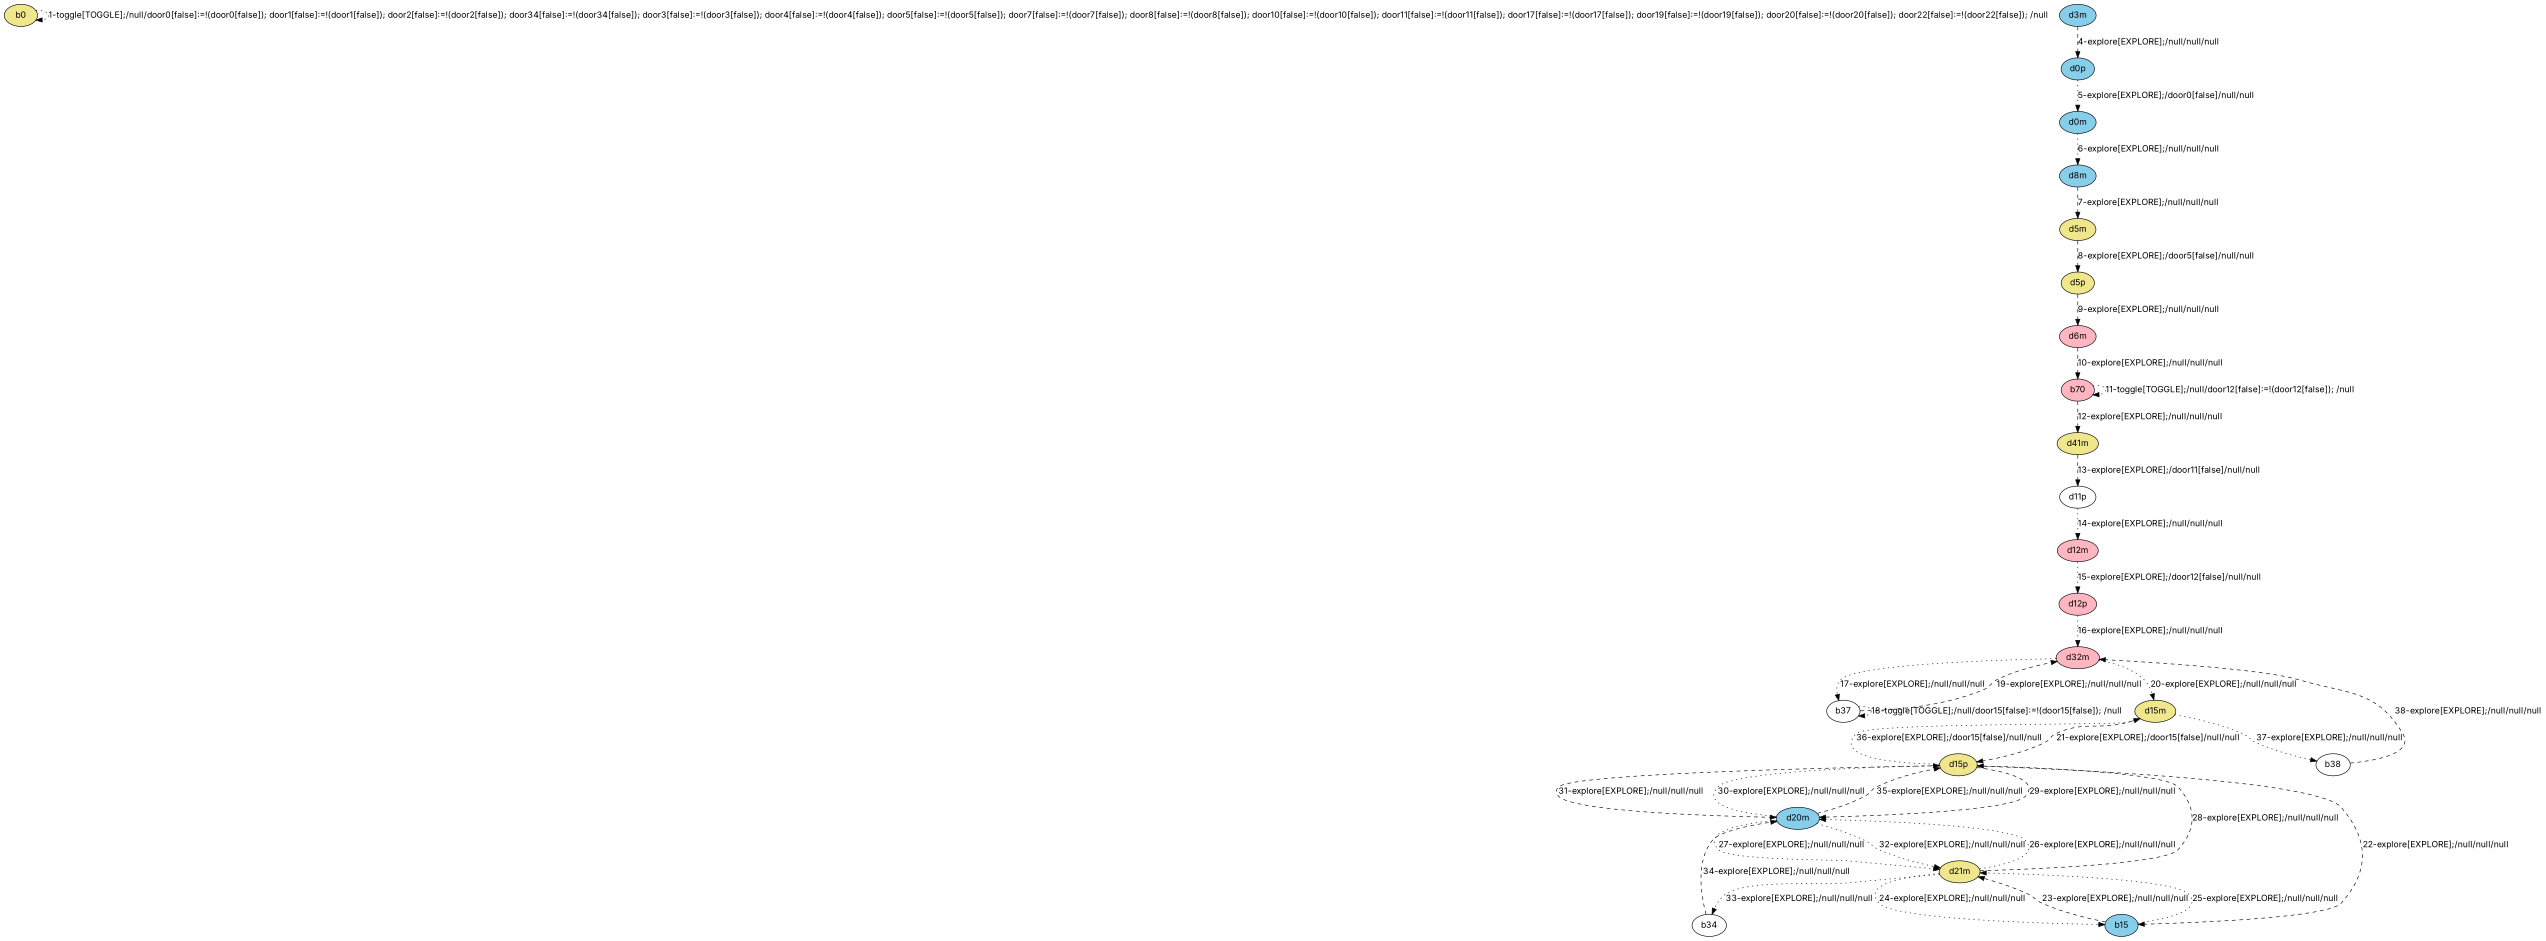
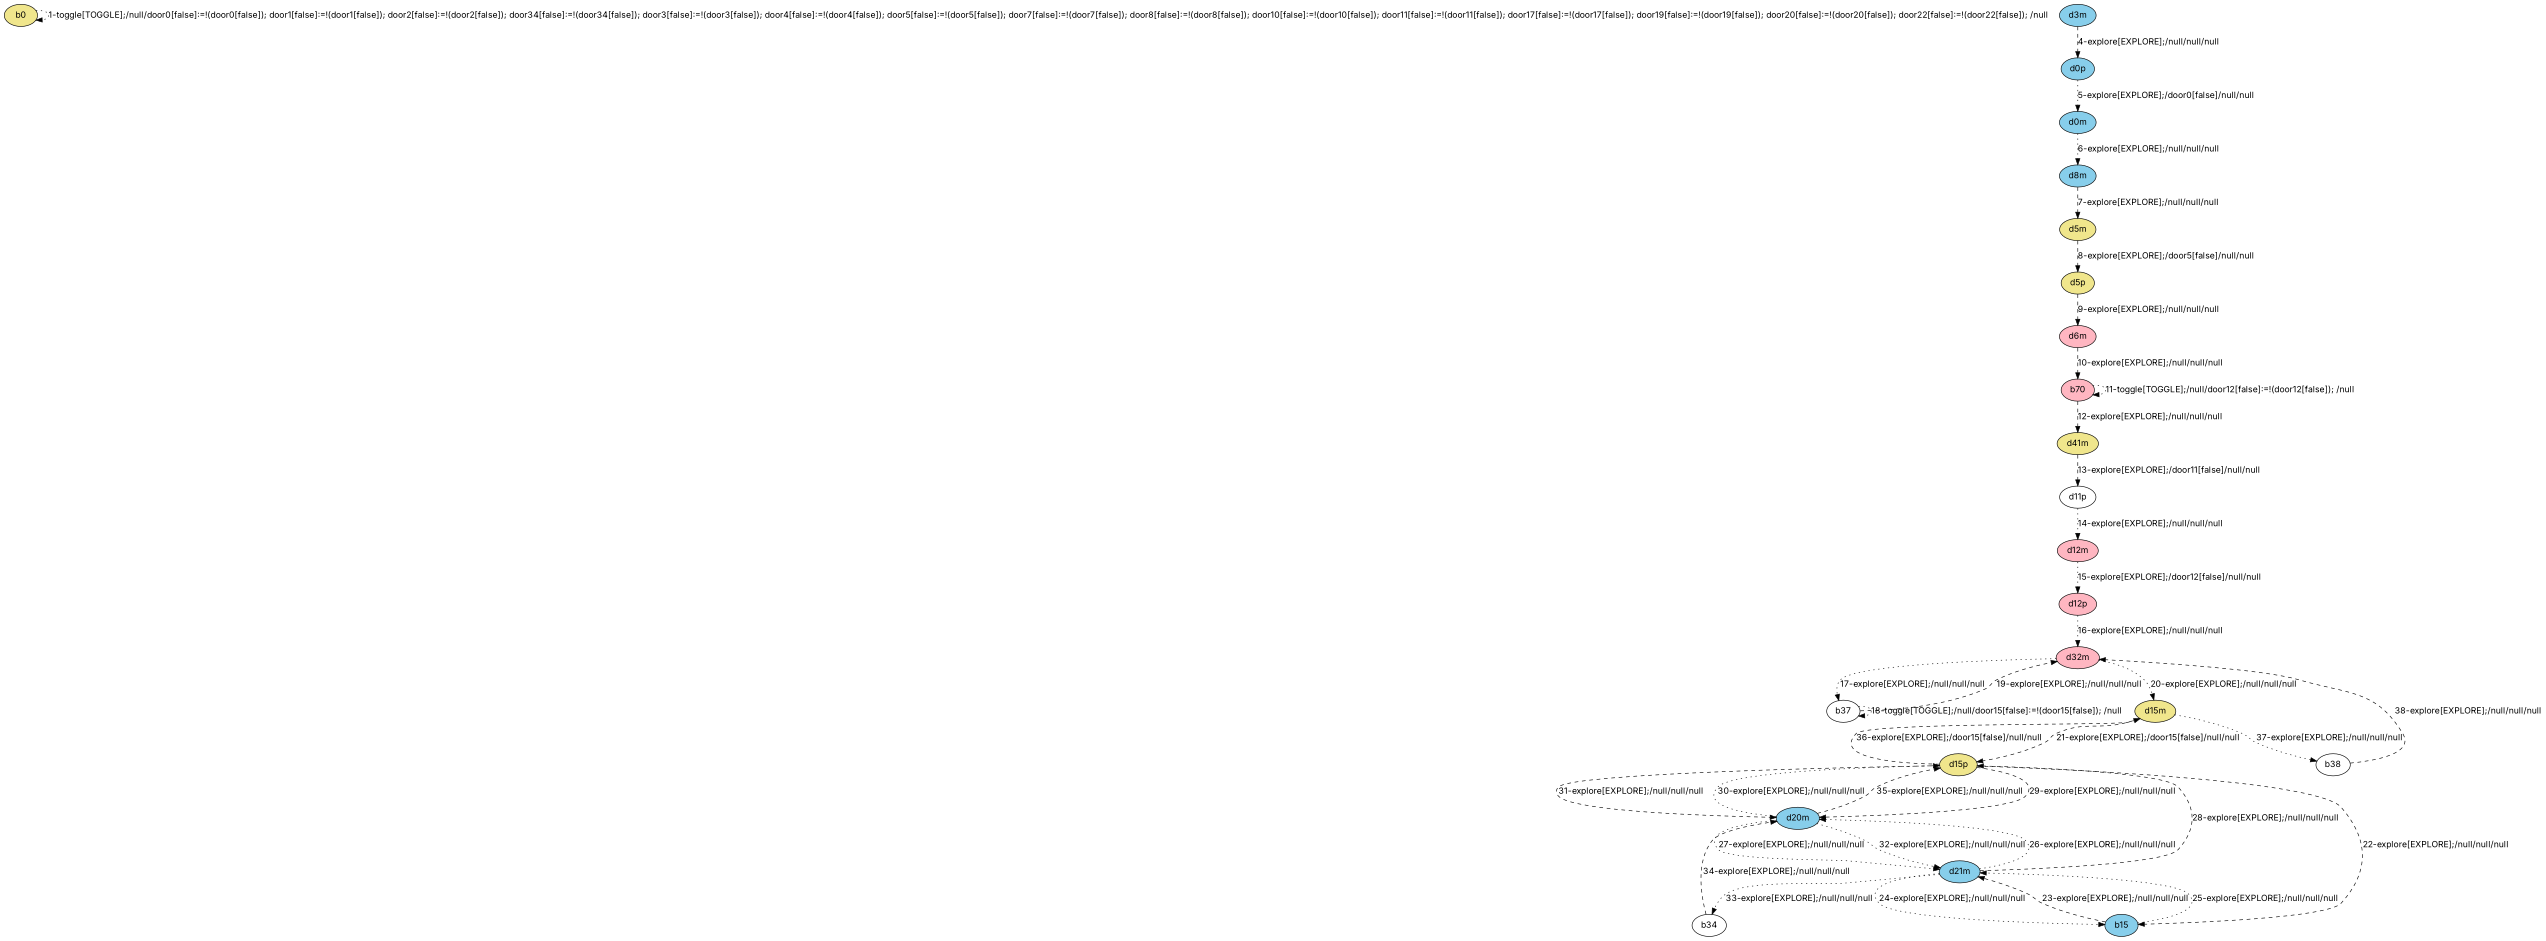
(1942, 726) -> (1942, 726)
(1960, 872) -> (1960, 872)
